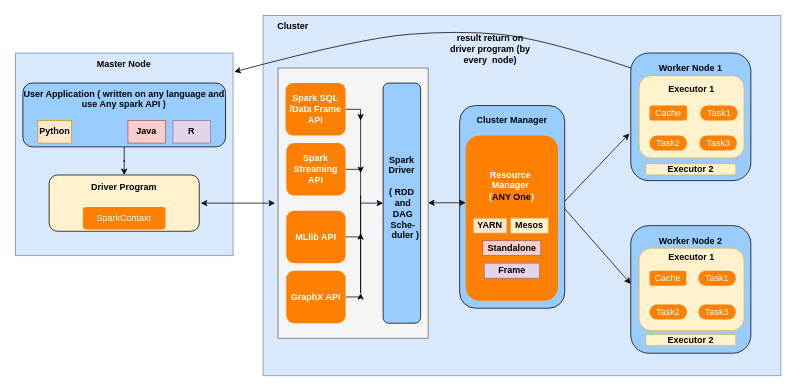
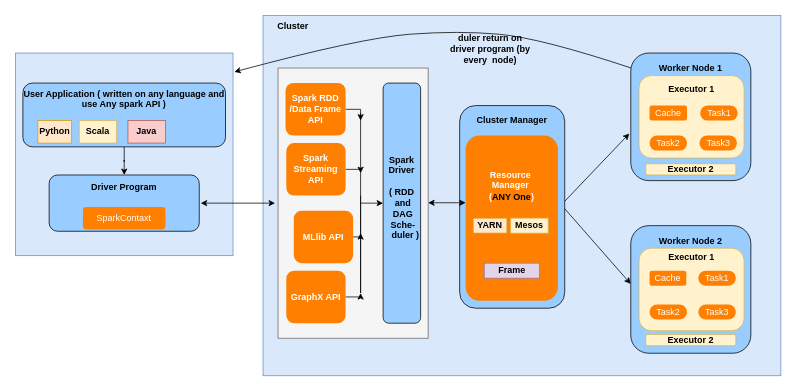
(490, 49) -> (490, 49)
(124, 64) -> none
(315, 109) -> (315, 109)
none -> (98, 132)
(192, 132) -> none
(124, 203) -> (124, 203)
(316, 237) -> (323, 237)
(512, 248) -> none
